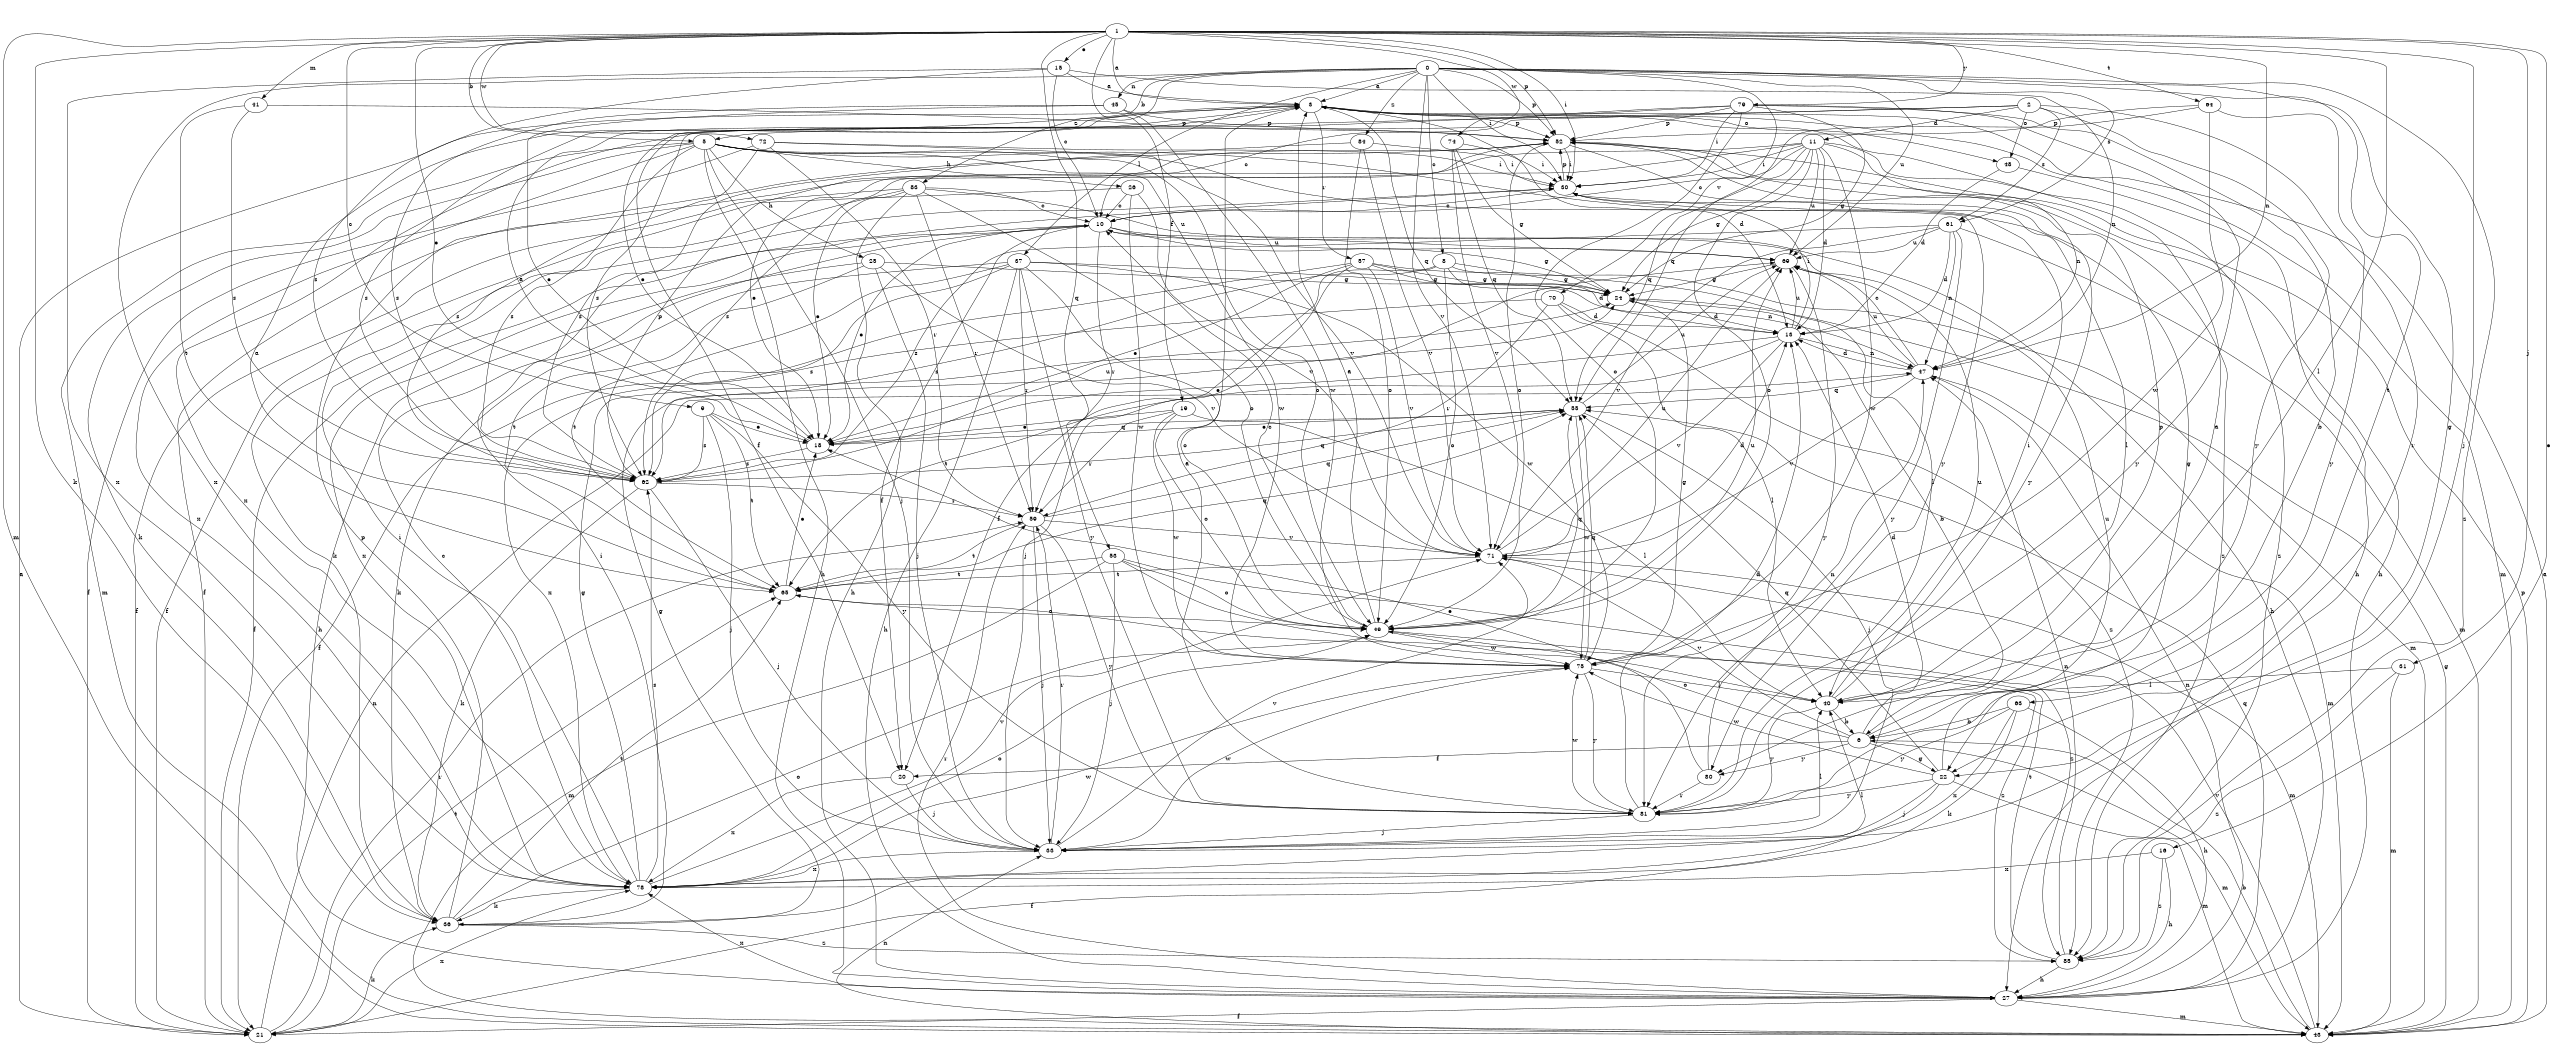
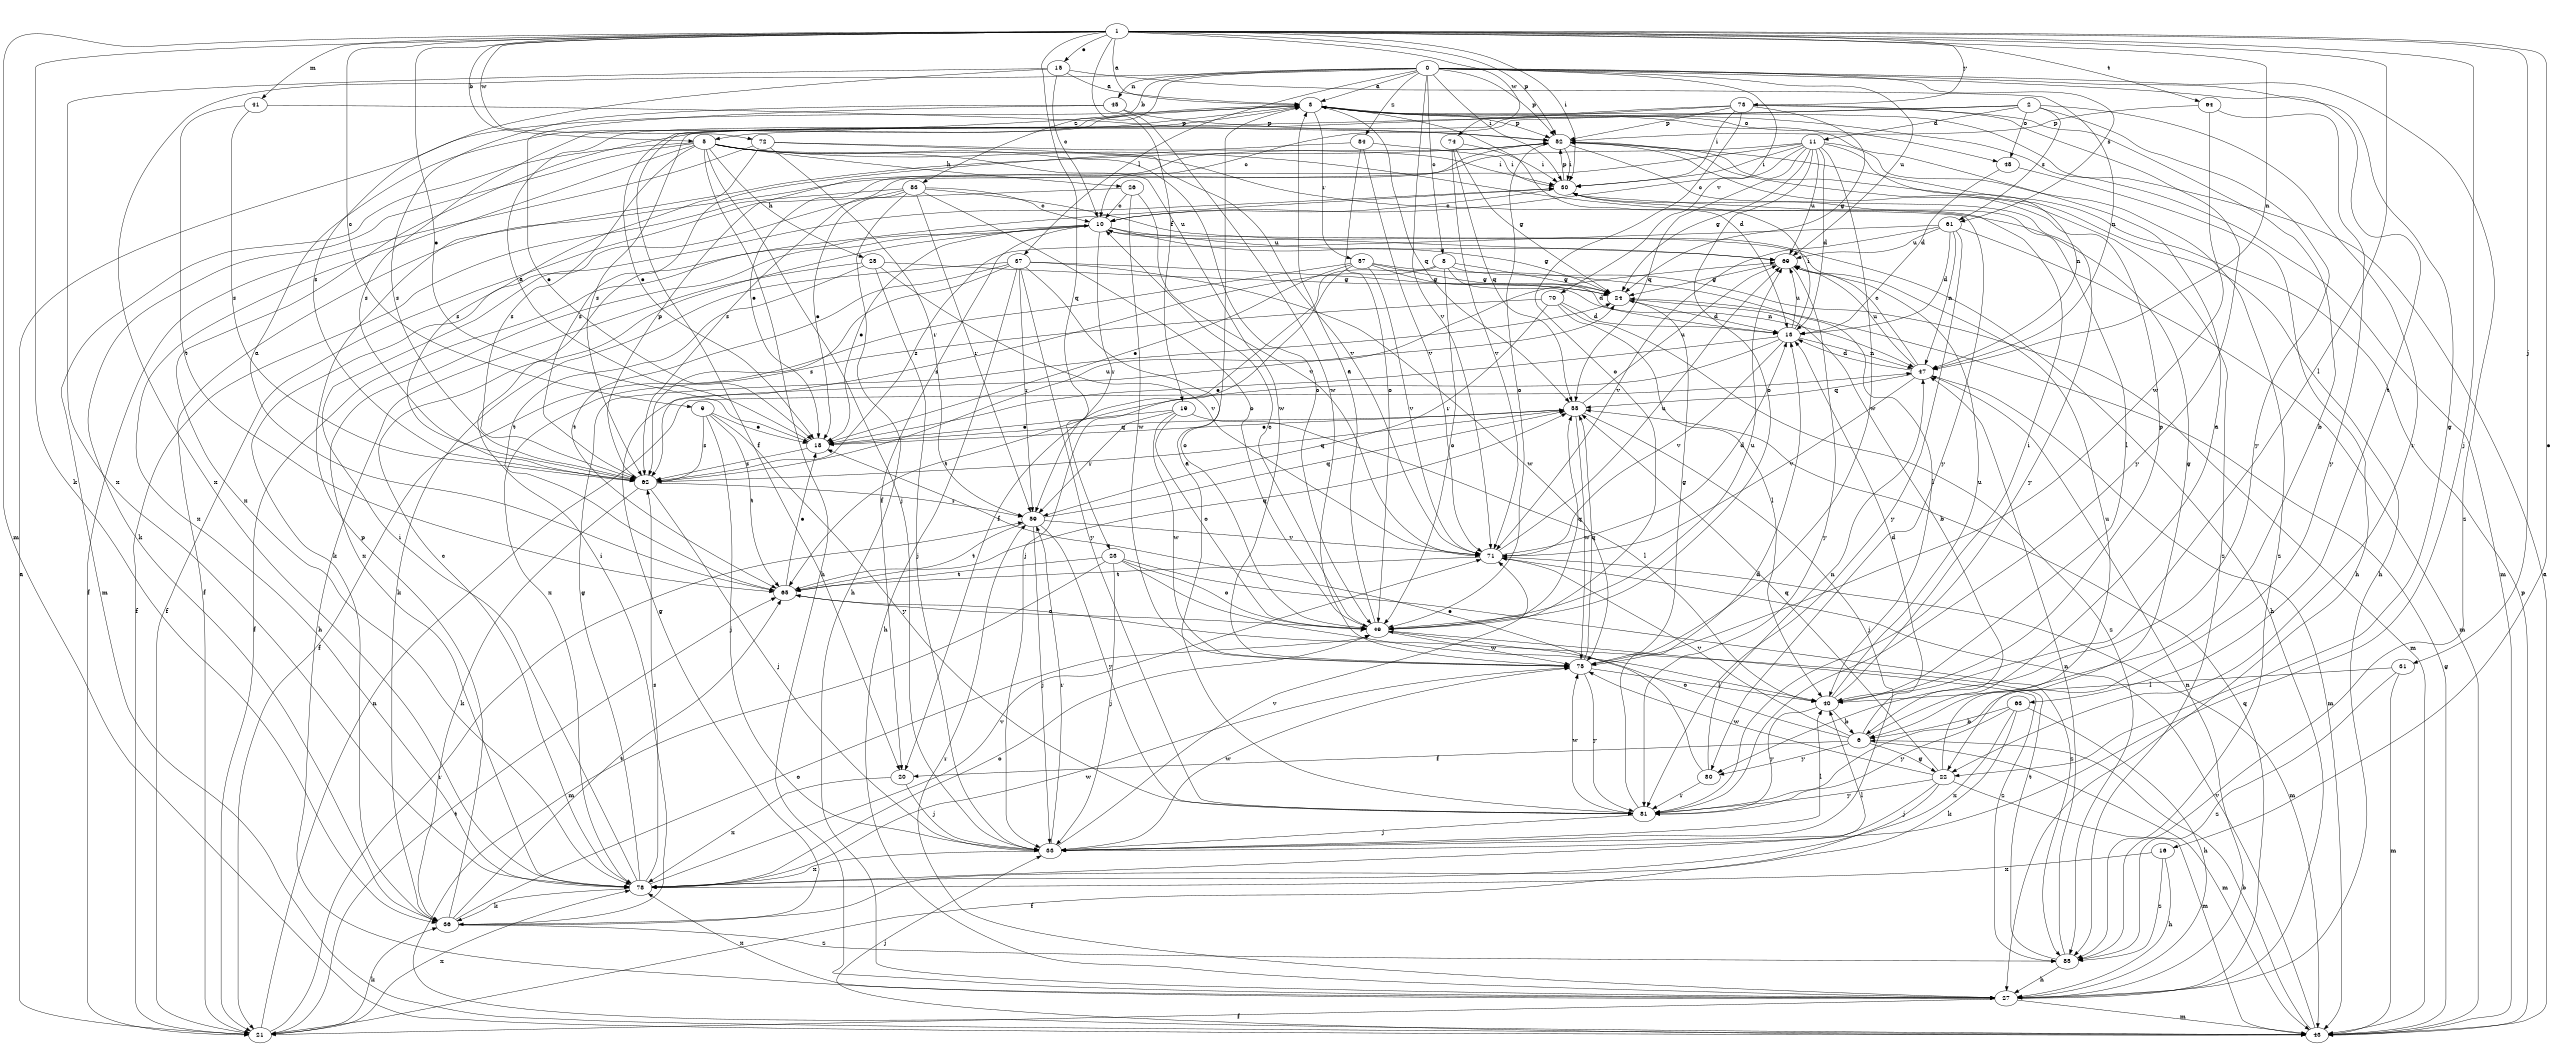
(1742, 105) -> (1742, 105)
(1789, 140) -> none
(1113, 556) -> (1113, 556)
(886, 943) -> (886, 943)
